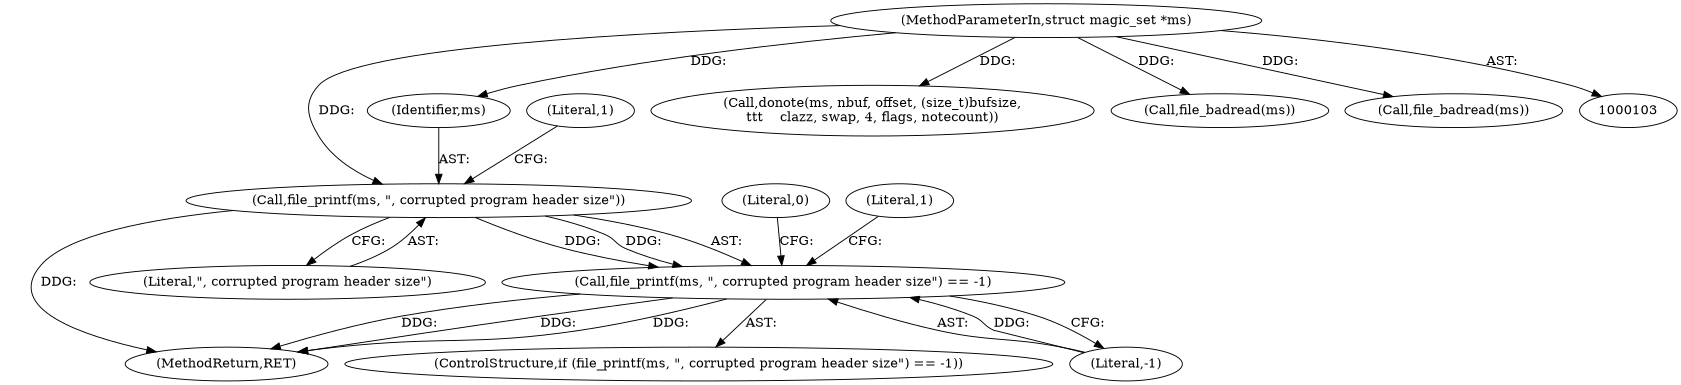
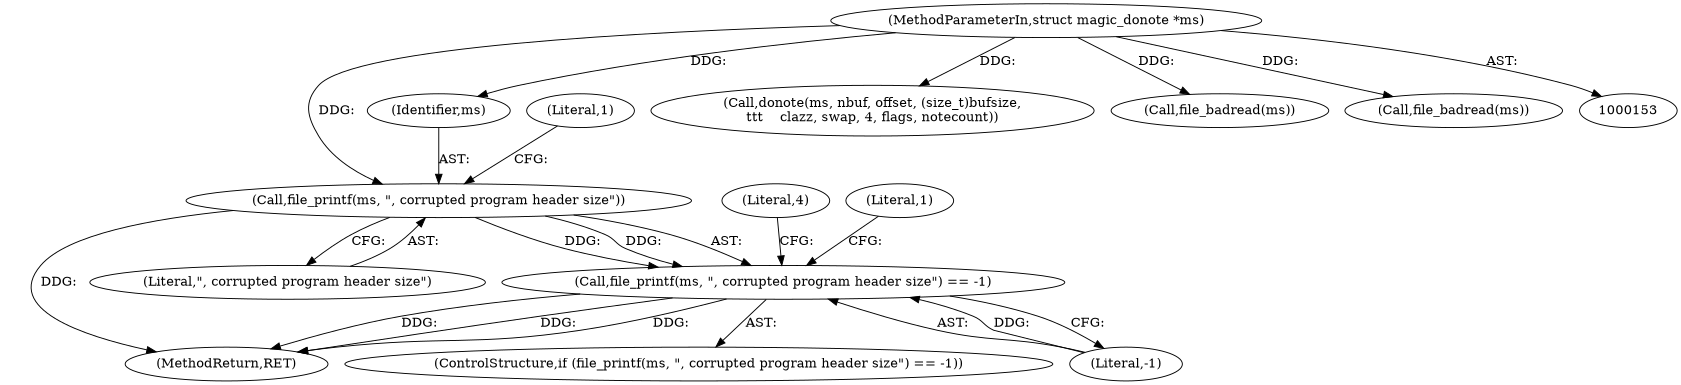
(1046, 21) -> (1046, 21)
(1628, 111) -> (1628, 111)
(776, 201) -> (776, 201)
